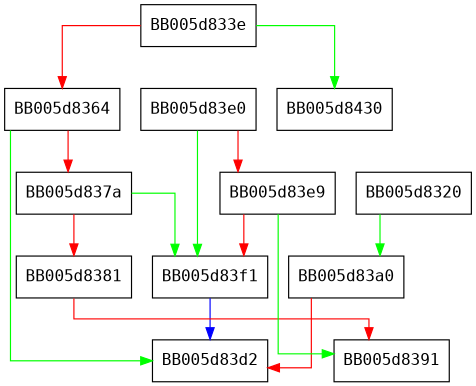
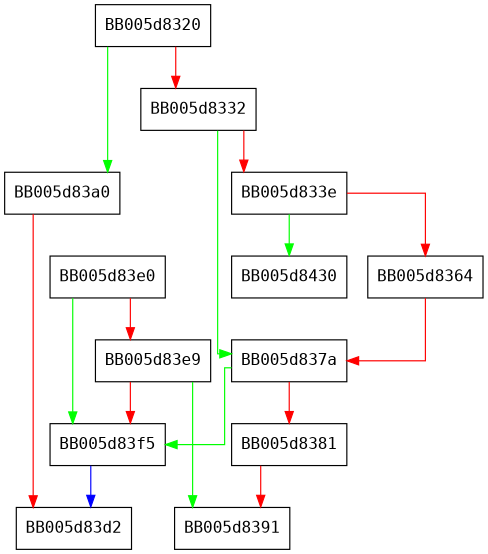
none -> (198, 109)
(210, 277) -> (108, 445)
(10, 311) -> none
